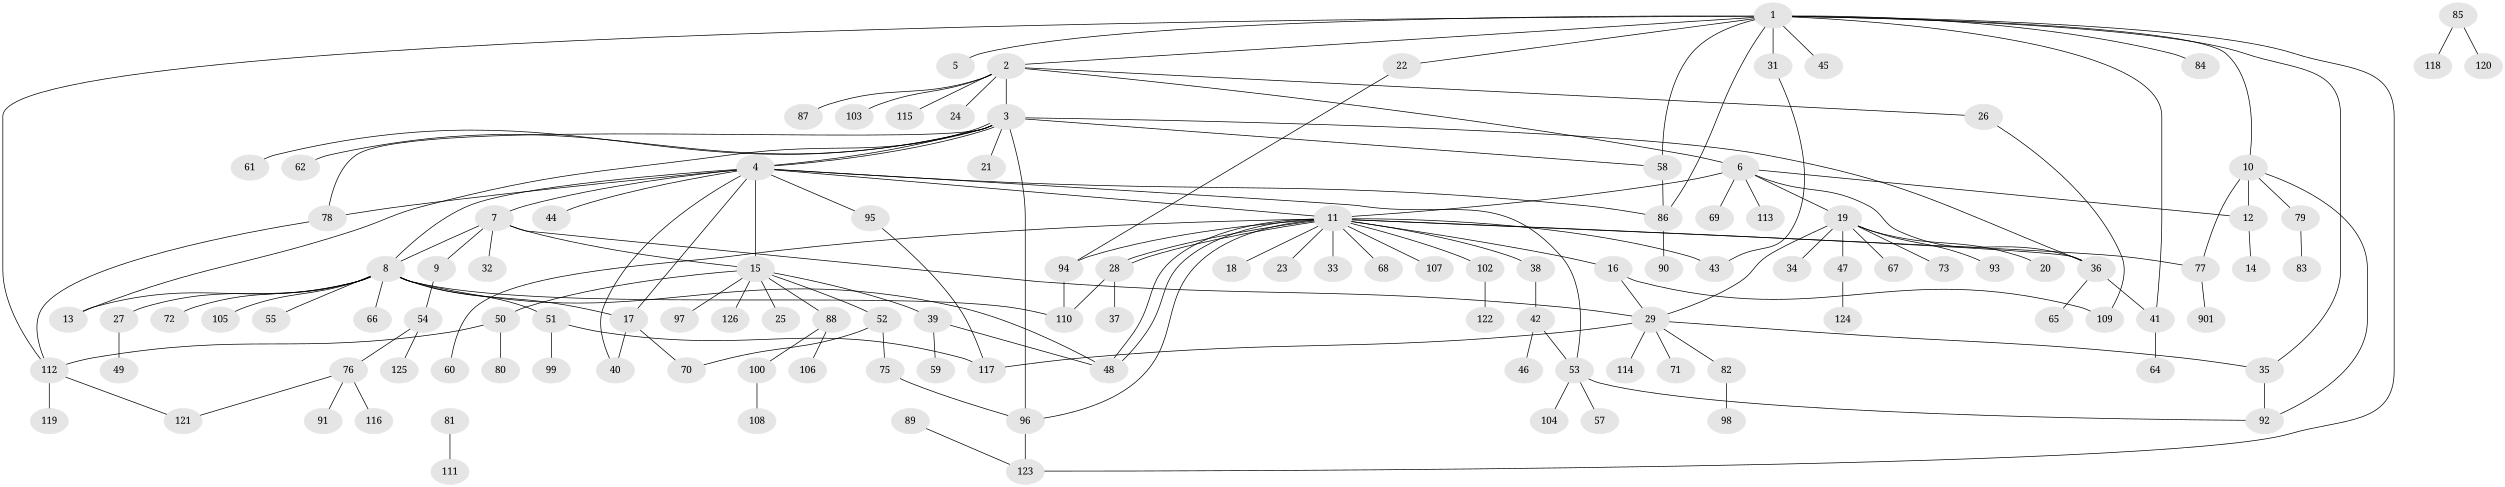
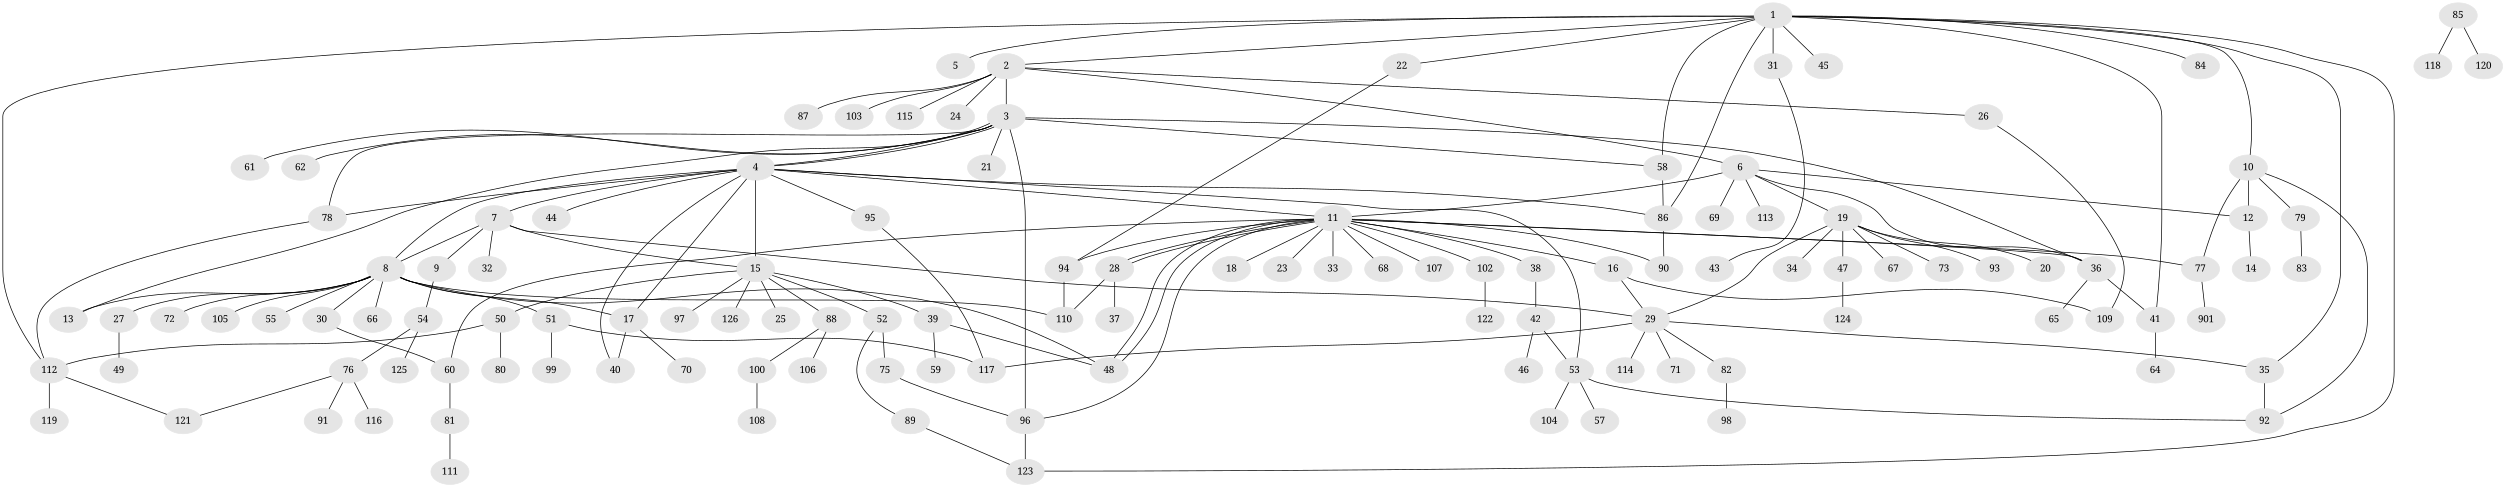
(1580, 234) -> (1510, 231)
none -> (322, 320)
(778, 349) -> (858, 379)
none -> (450, 396)
